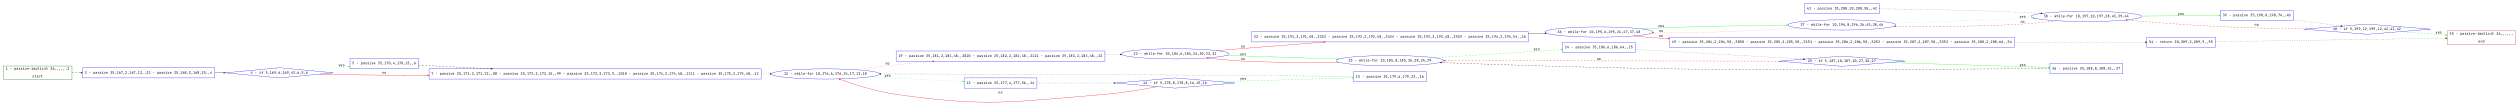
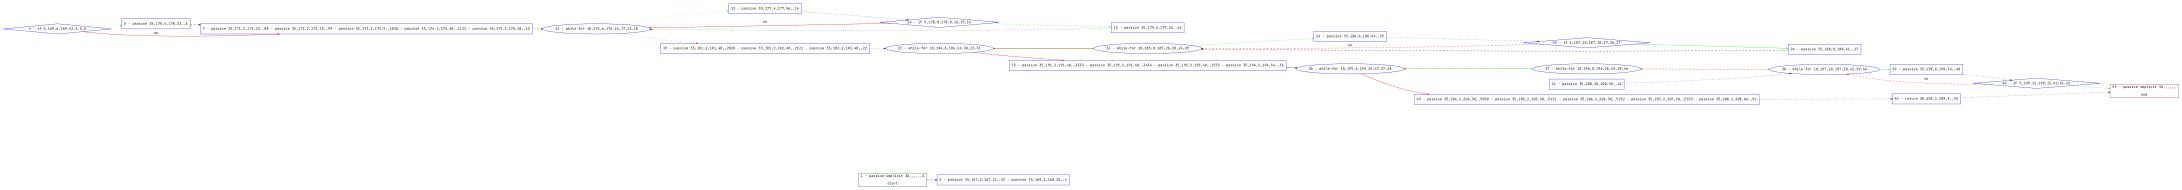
(219, 73) -> none
